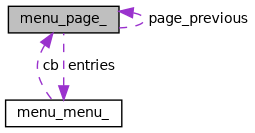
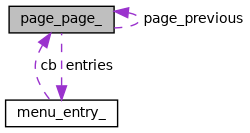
(64, 20) -> (62, 20)
(64, 113) -> (62, 113)
